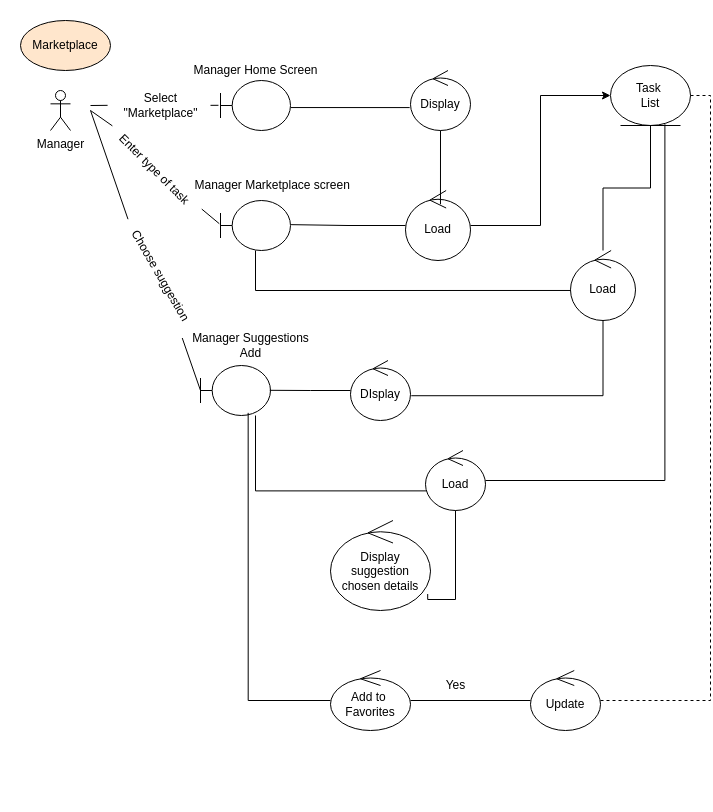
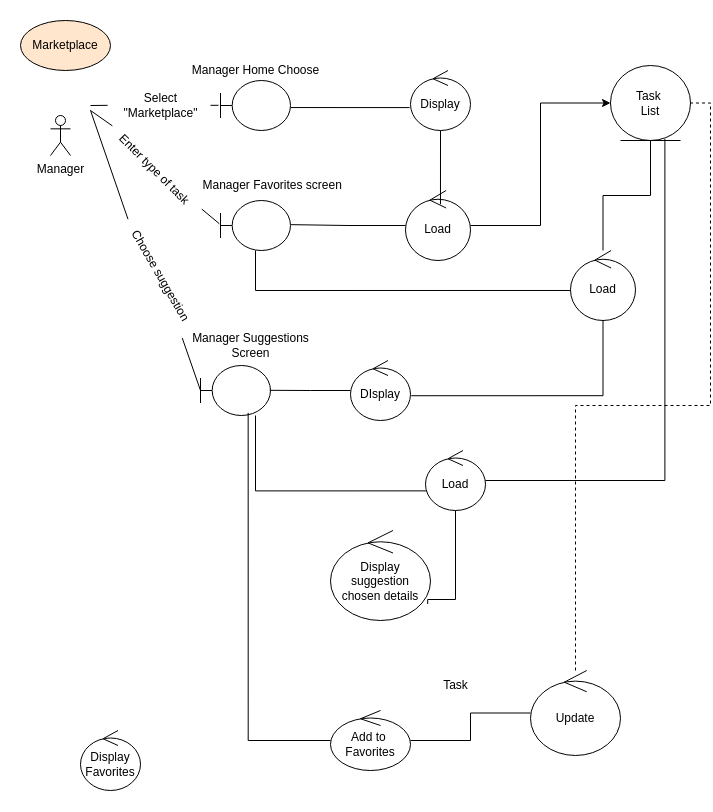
(256, 71) -> (256, 71)
(651, 96) -> (651, 103)
(61, 111) -> (61, 136)
(271, 186) -> (271, 186)
(251, 346) -> (251, 346)
(381, 566) -> (381, 576)
(456, 686) -> (456, 686)
(371, 701) -> (371, 741)
(566, 701) -> (576, 713)
none -> (111, 761)
